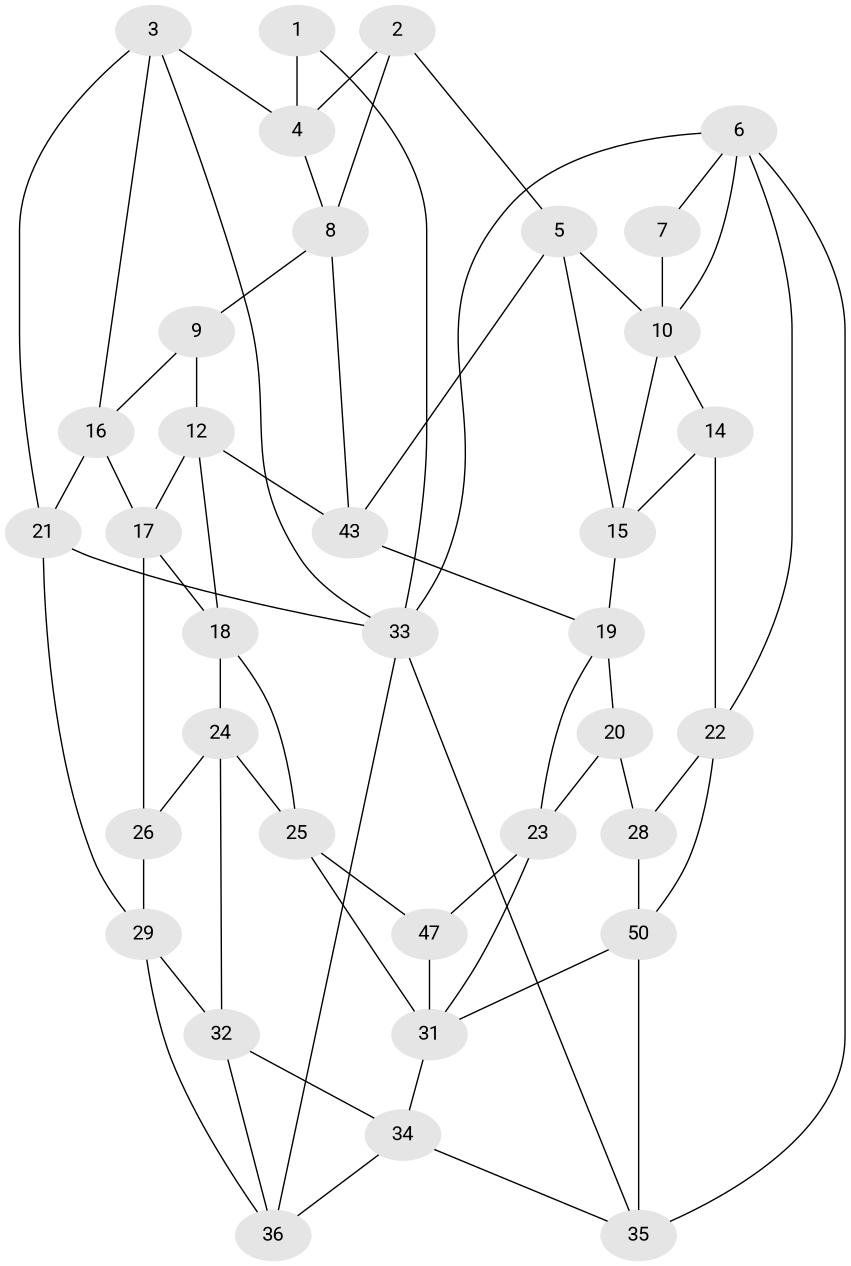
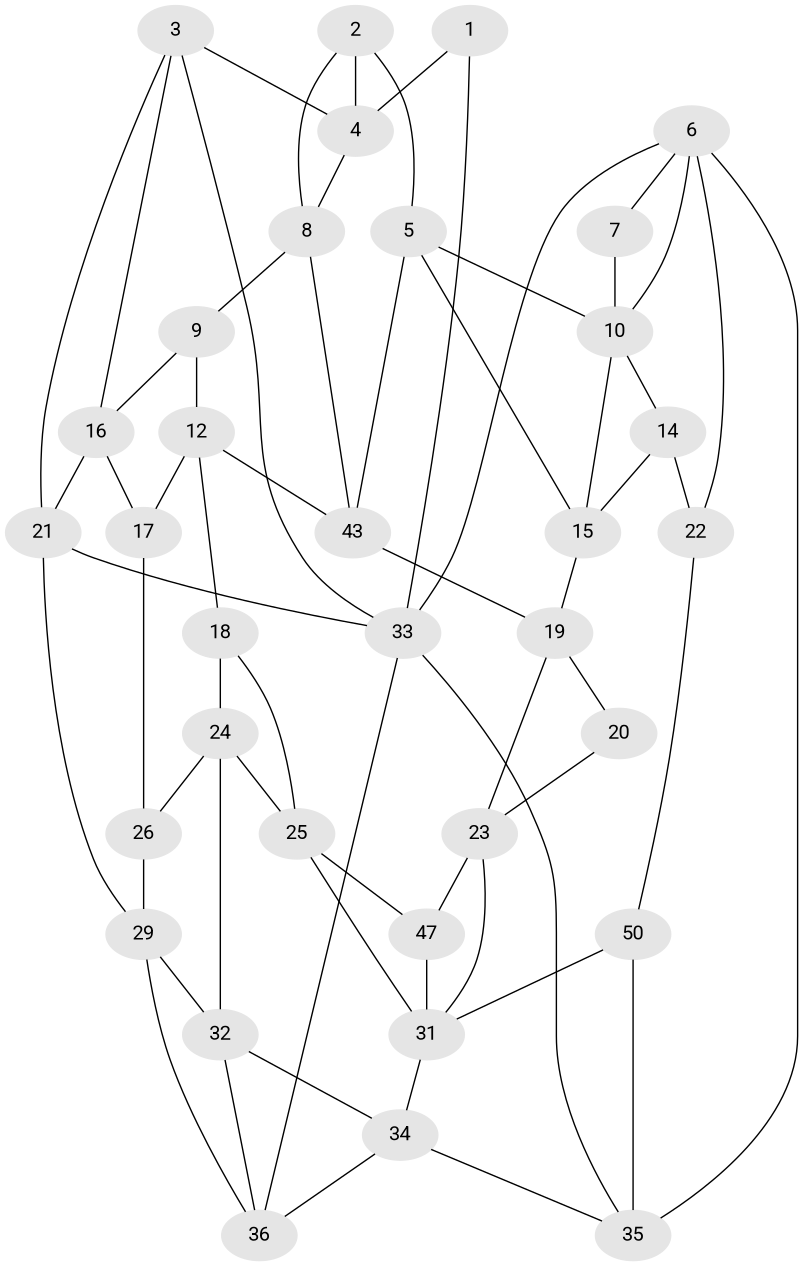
(174, 573) -> none
(639, 834) -> none
